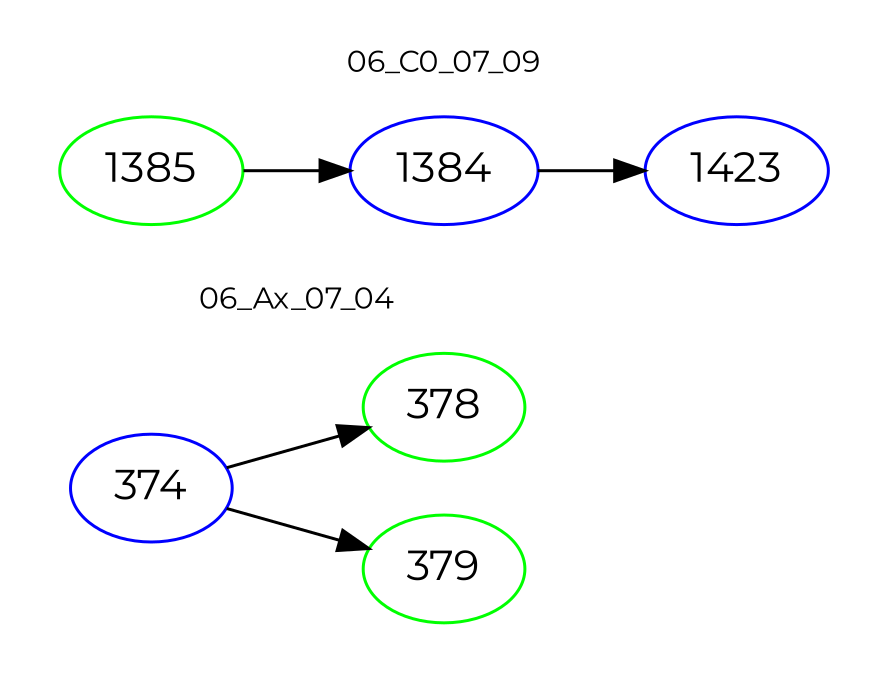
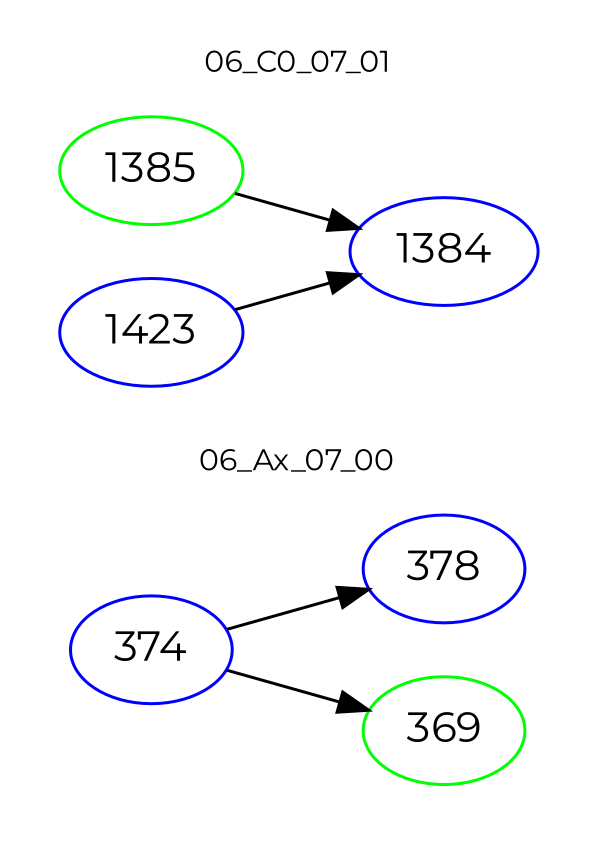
(444, 64) -> (299, 64)
(576, 171) -> (282, 296)
(298, 301) -> (298, 463)
(444, 407) -> (444, 569)
(444, 569) -> (444, 731)
